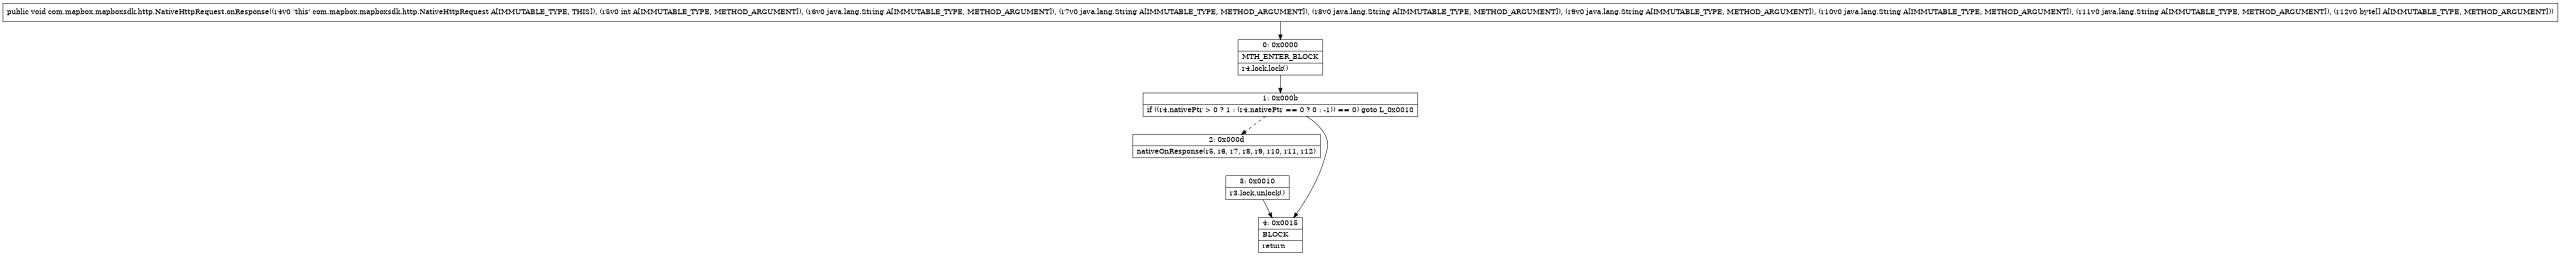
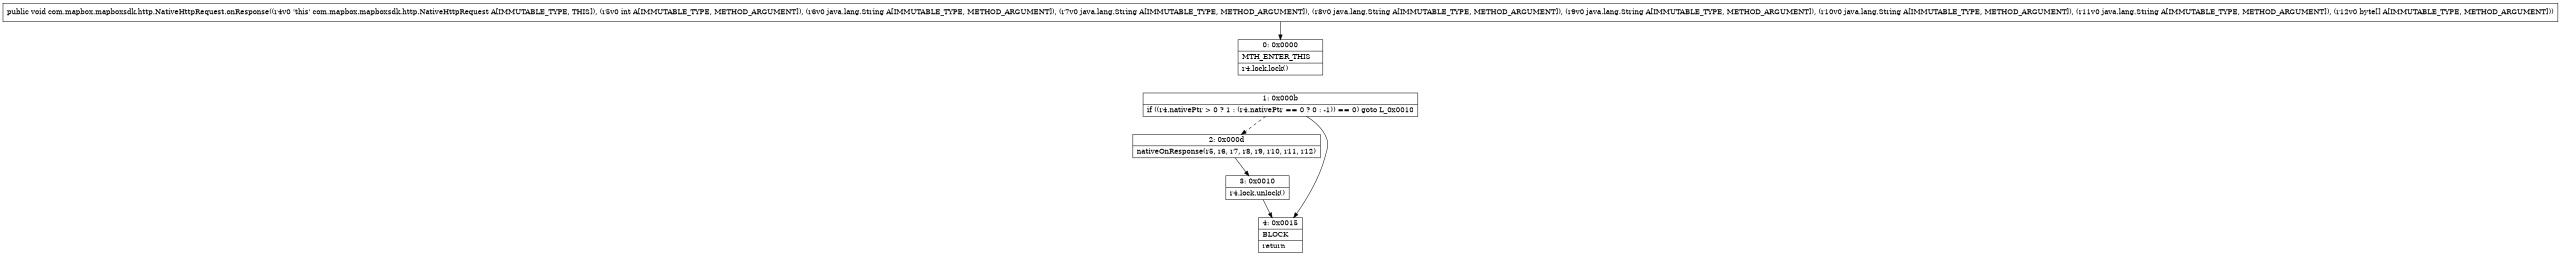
(1280, 57) -> (1276, 57)
(1280, 81) -> none
none -> (1240, 165)
(1257, 193) -> (1257, 193)
